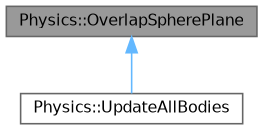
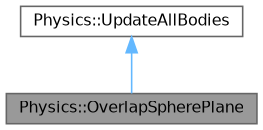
(132, 73) -> (132, 73)
